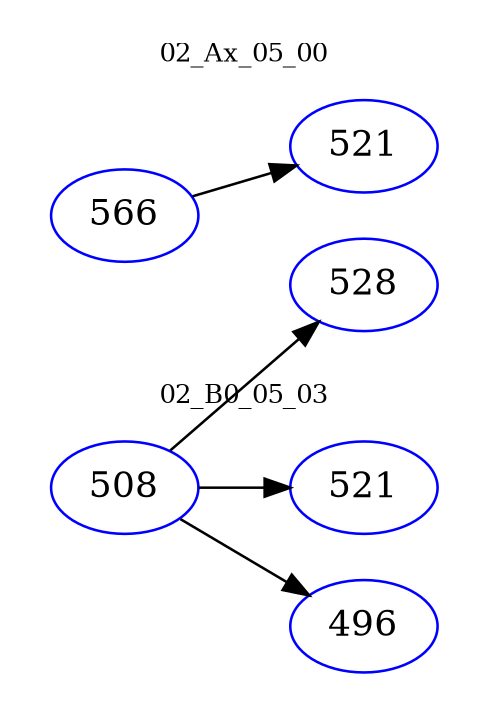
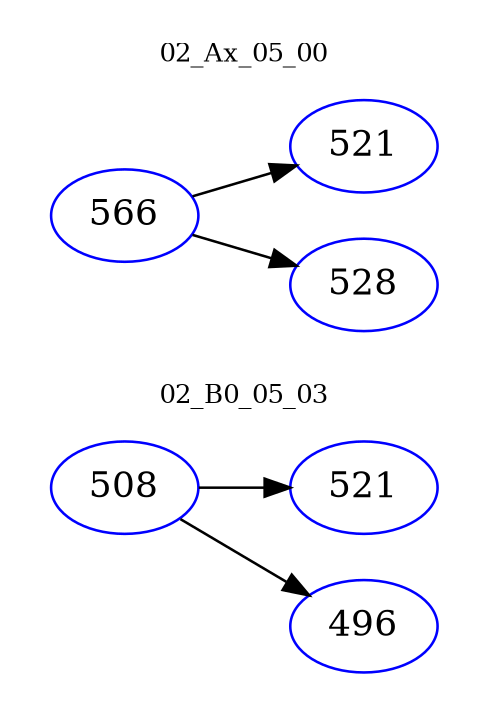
(234, 395) -> (232, 247)
